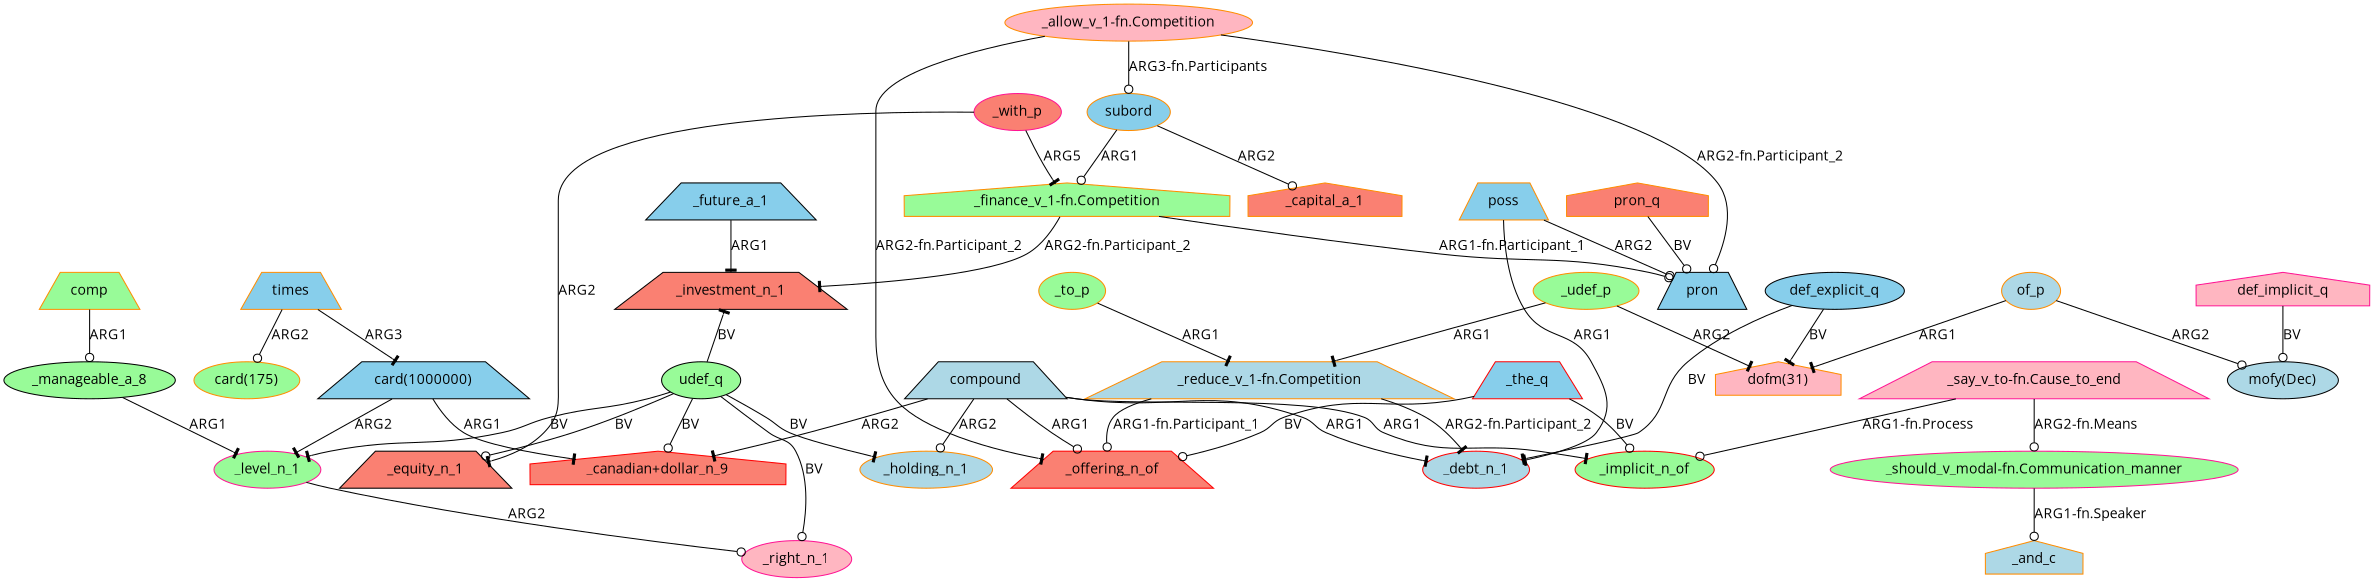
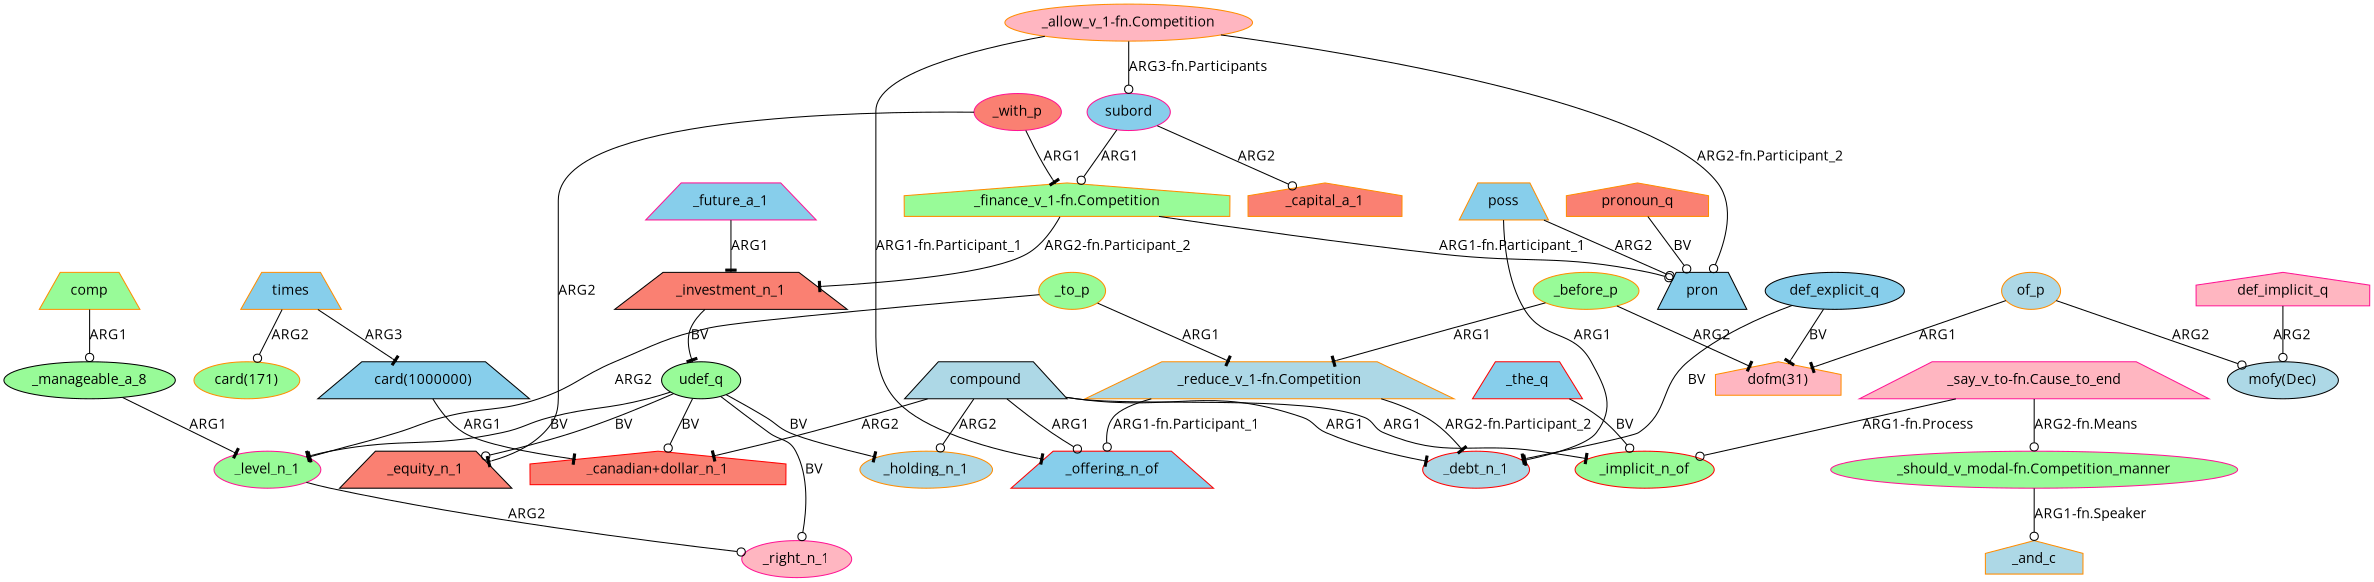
(1129, 112) -> (1129, 112)
(1062, 157) -> (1062, 157)
(731, 201) -> (731, 201)
(1637, 201) -> (1637, 201)
(949, 246) -> (949, 246)
(1586, 291) -> (1586, 291)
(2292, 336) -> (2292, 336)
(715, 338) -> (692, 325)
(247, 380) -> (247, 380)
(1341, 405) -> none
(345, 425) -> (667, 340)
(658, 470) -> (658, 470)
(1112, 470) -> (1112, 470)
(2034, 470) -> (2034, 470)
